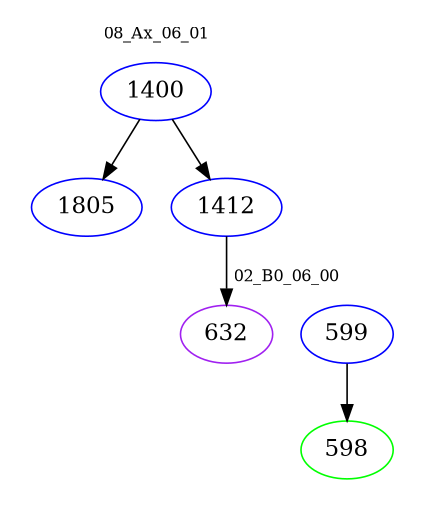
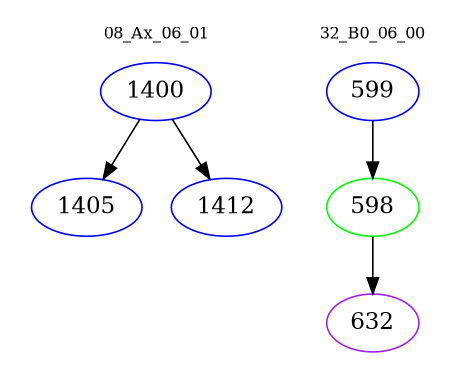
(87, 207) -> (87, 207)
(227, 272) -> (373, 257)
(287, 277) -> (373, 35)
